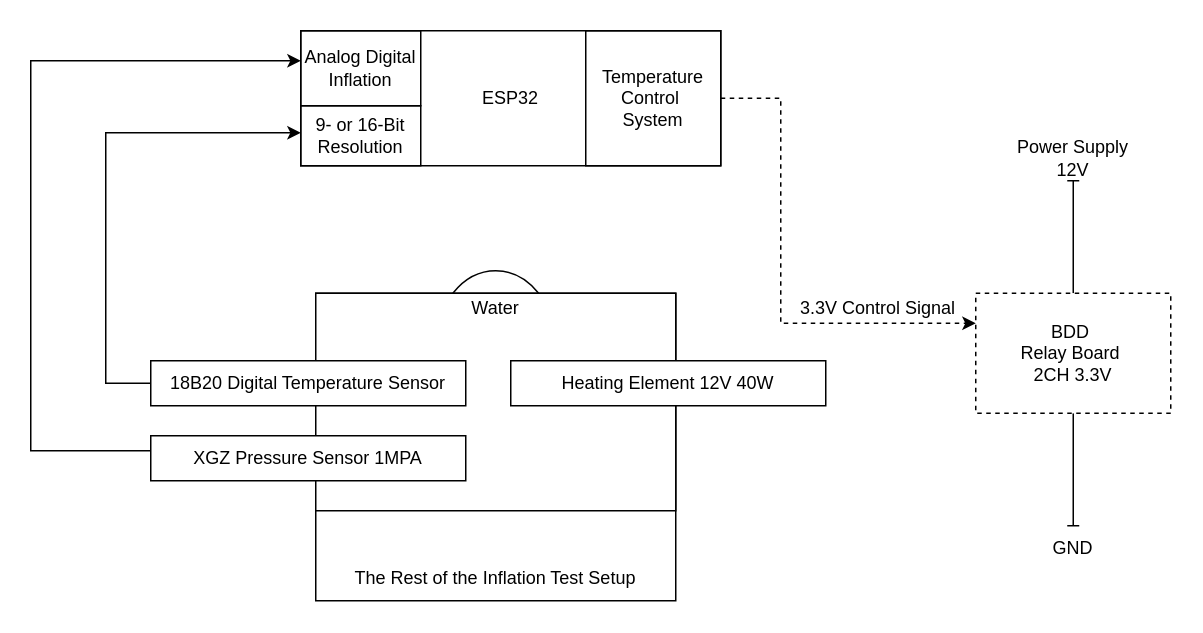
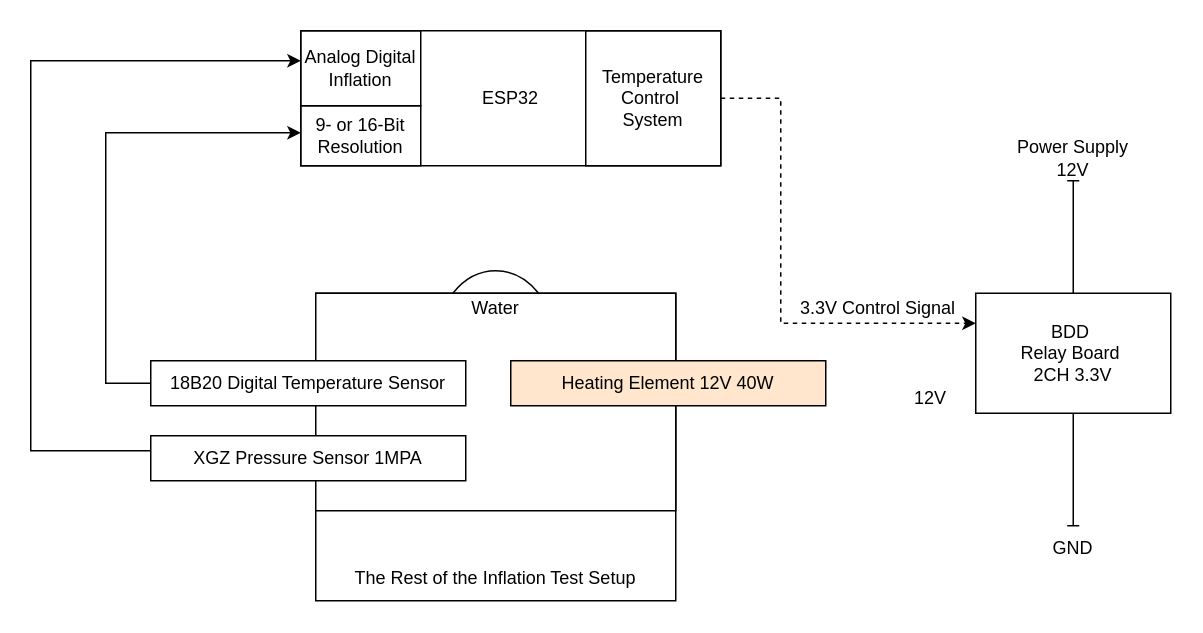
(1073, 353) -> (1073, 353)
(668, 383) -> (668, 383)
none -> (931, 398)
